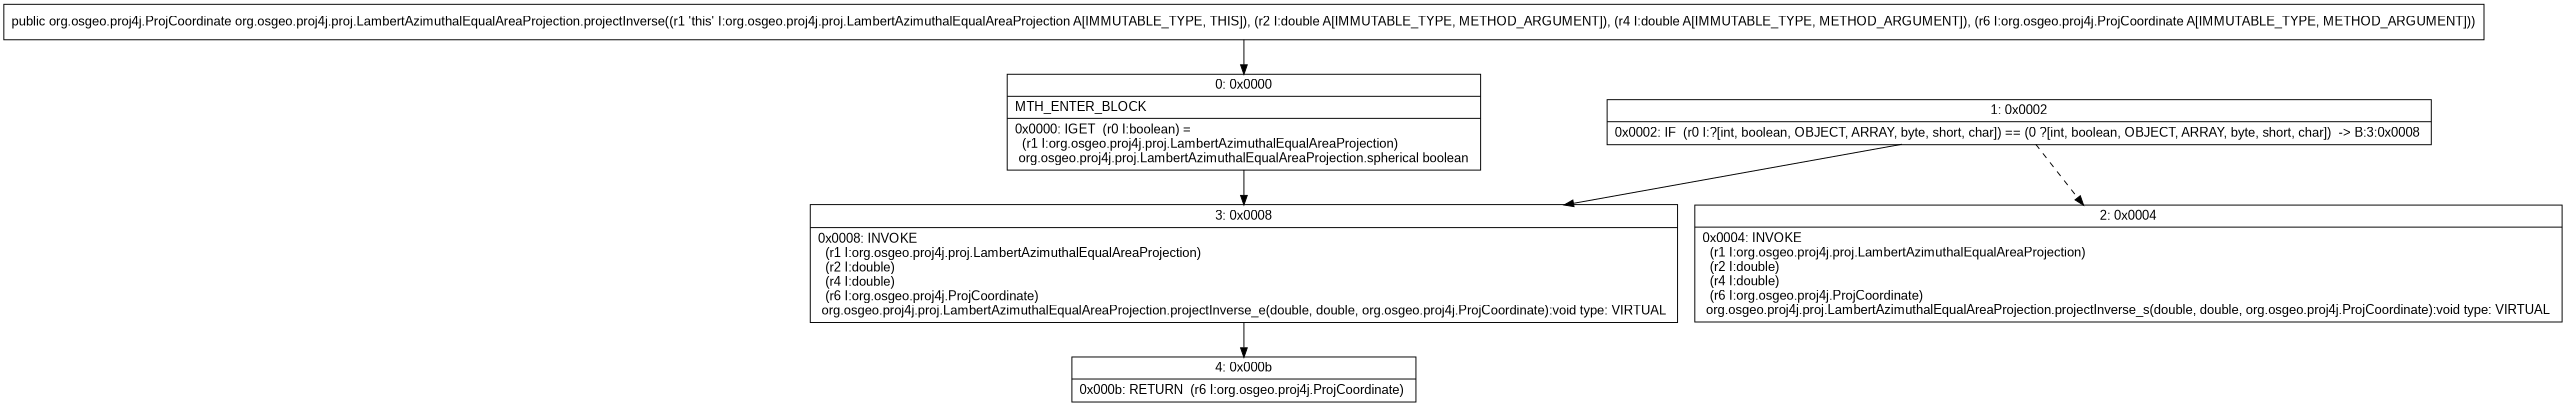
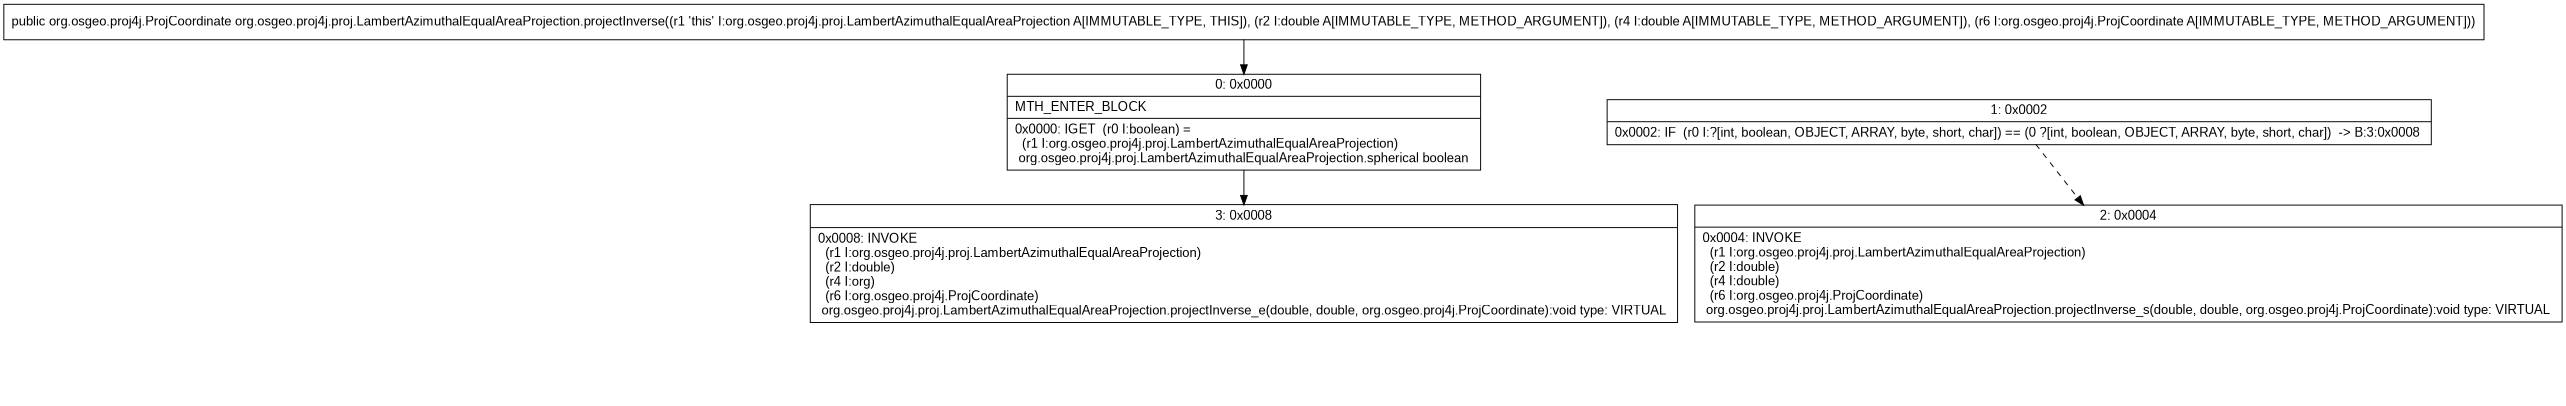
(1738, 174) -> none
(857, 282) -> (847, 282)
(1244, 380) -> none
